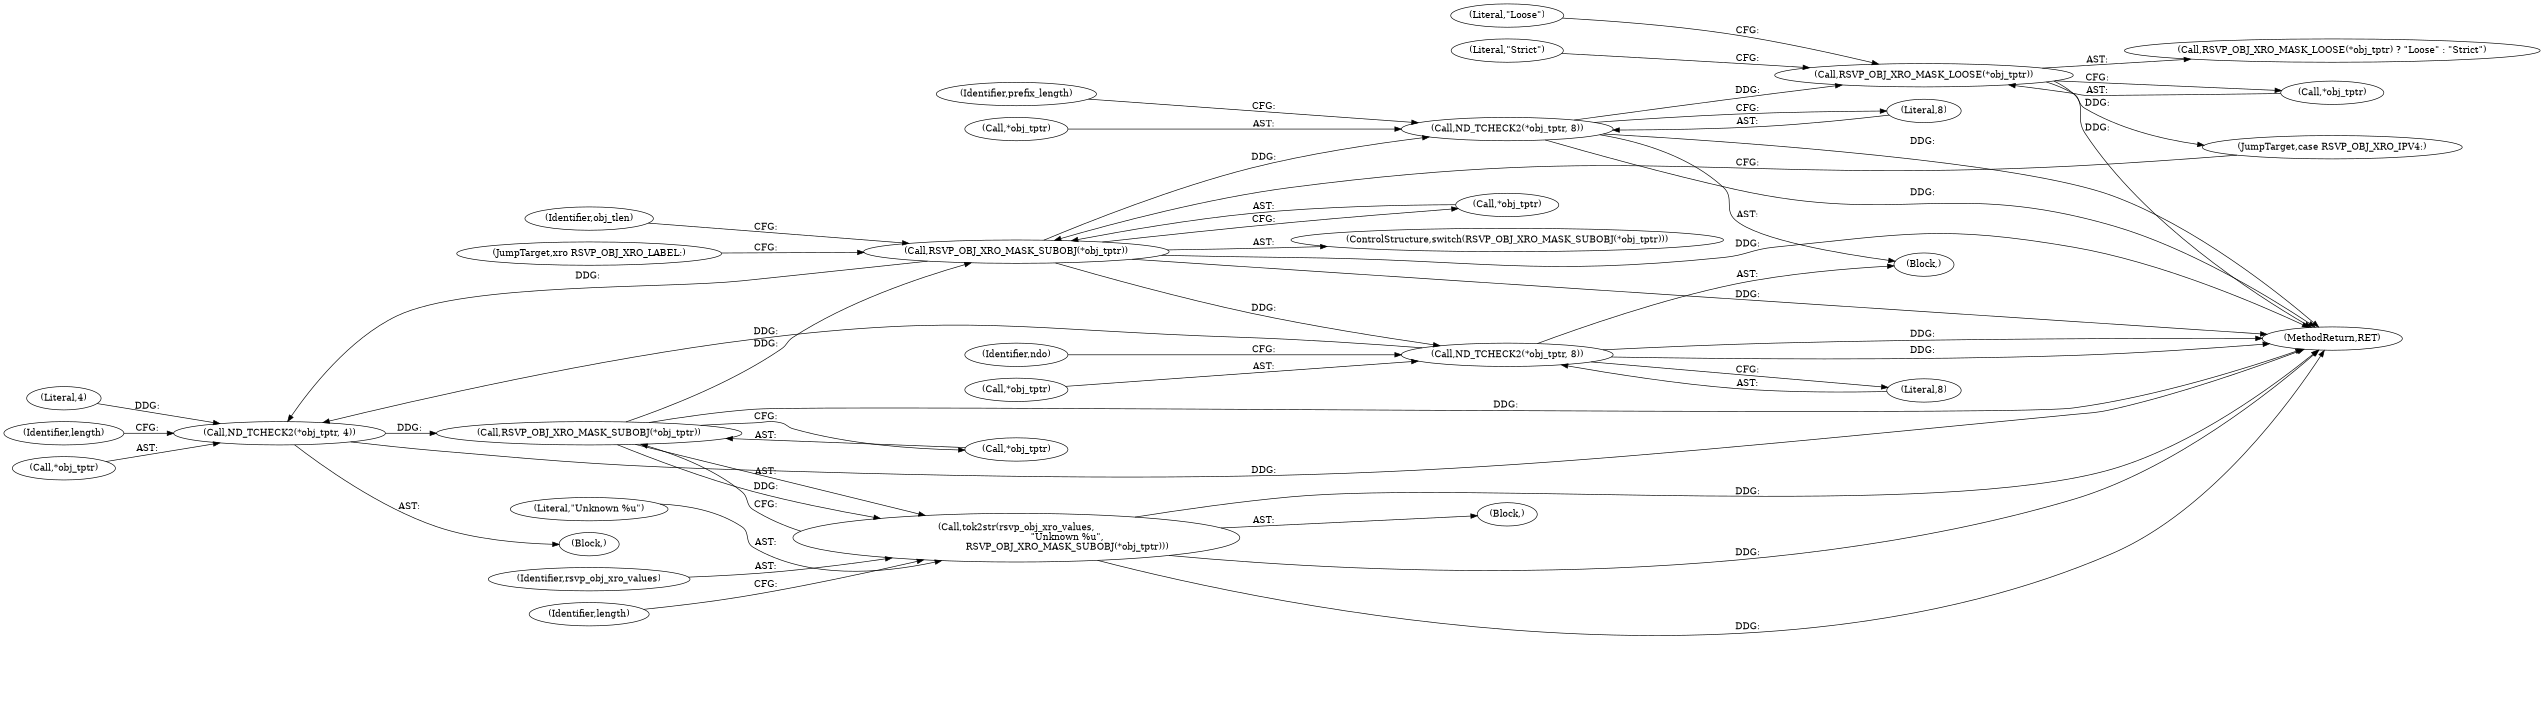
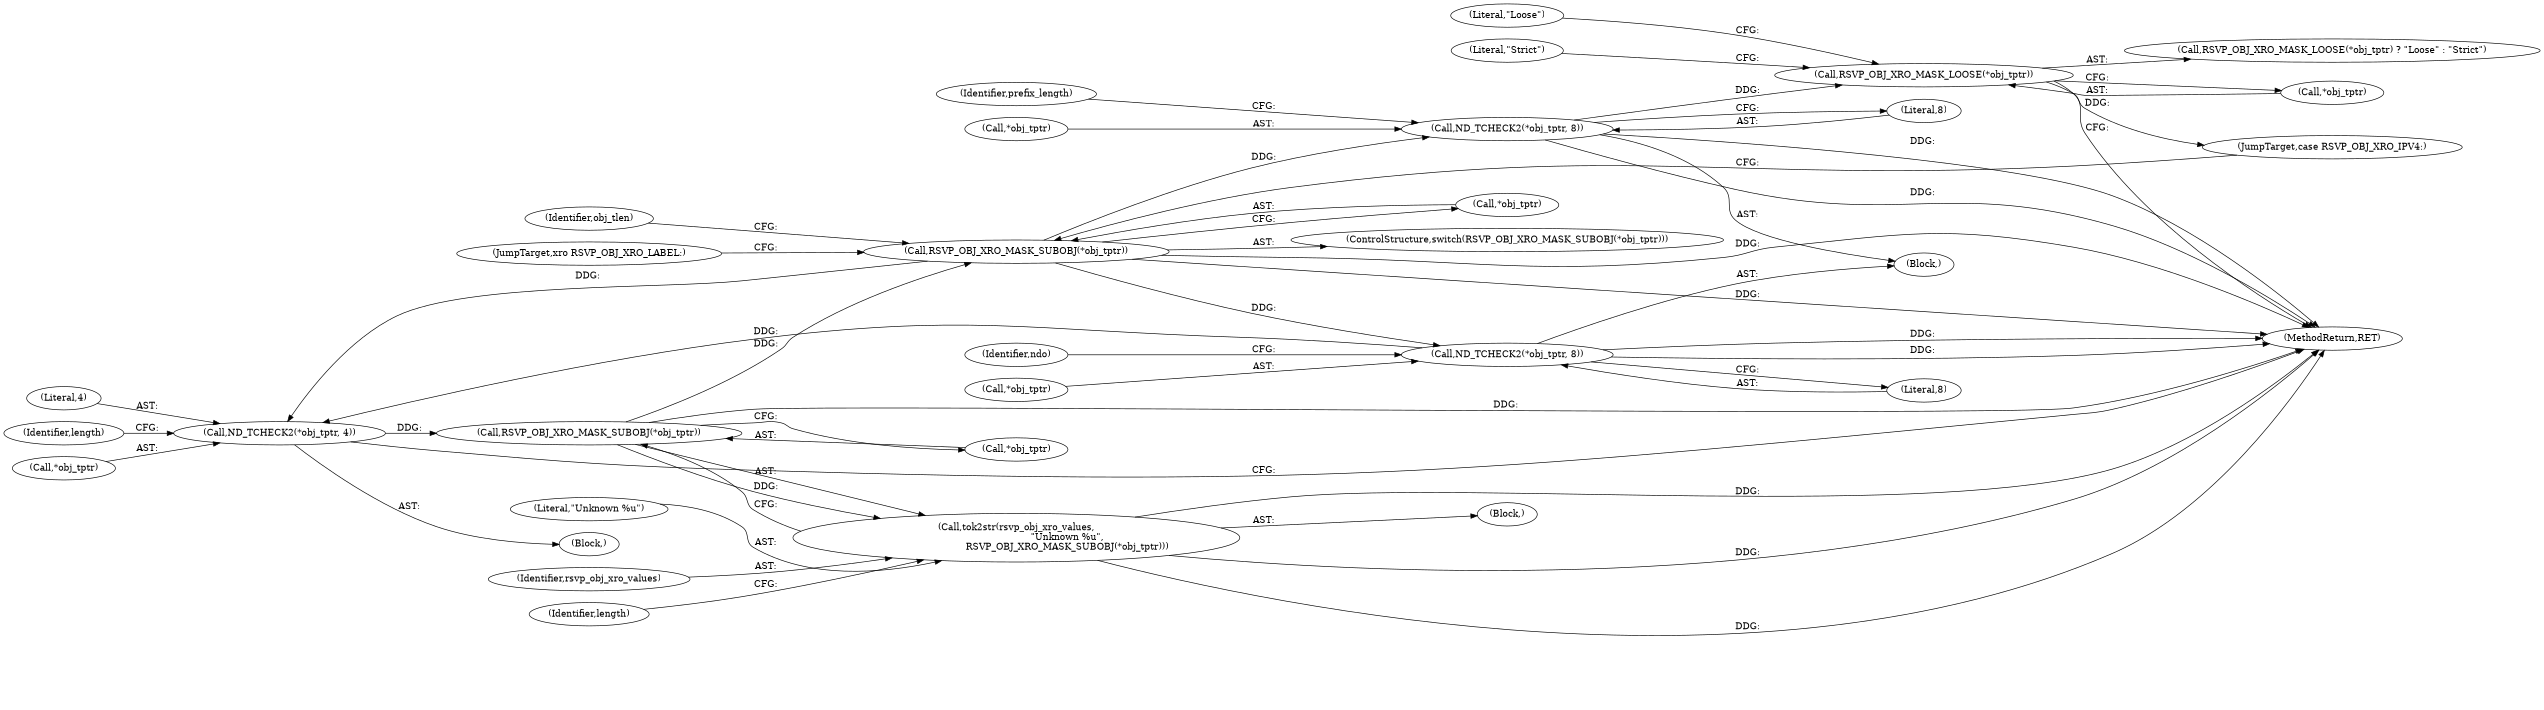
(2099, 128) -> (2099, 128)
(149, 406) -> (149, 406)
(1265, 471) -> (1265, 471)
